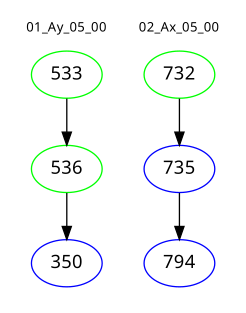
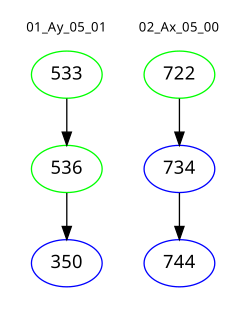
(67, 28) -> (67, 28)
(179, 75) -> (179, 75)
(179, 169) -> (179, 169)
(179, 263) -> (179, 263)
